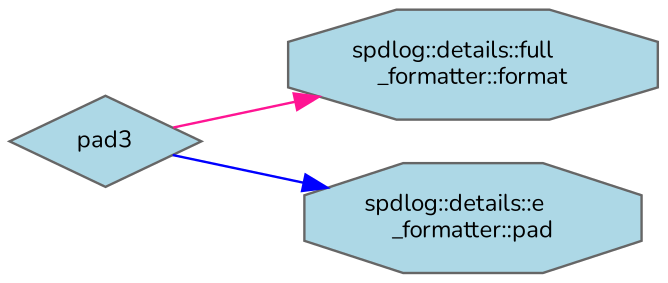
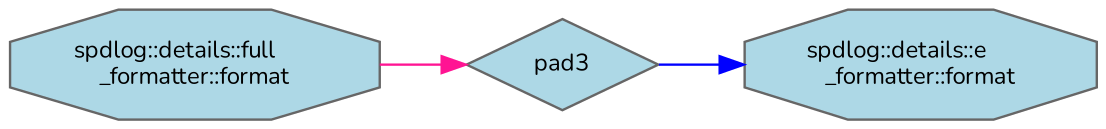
(234, 115) -> (411, 65)
(473, 218) -> (921, 65)
